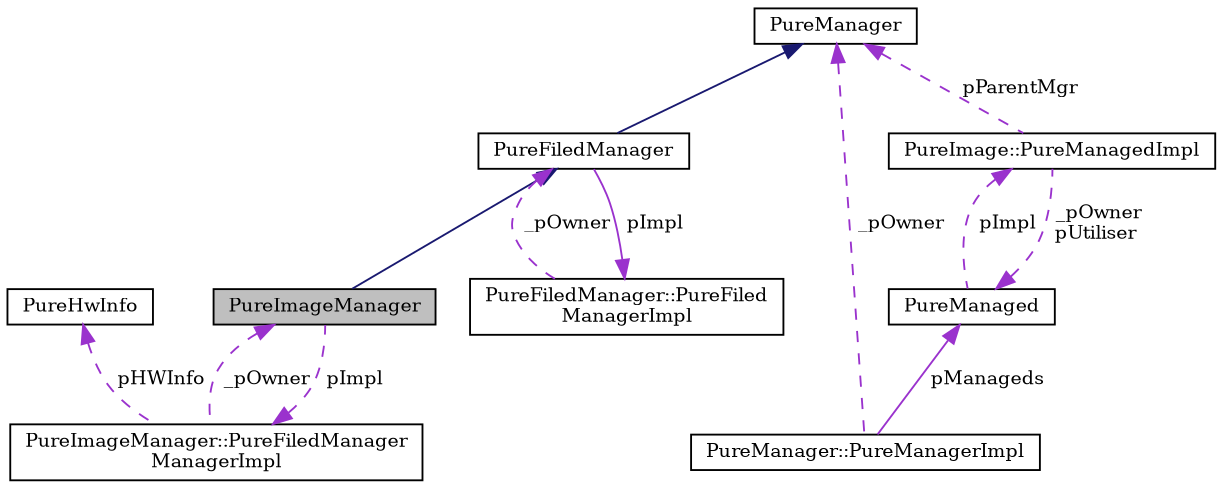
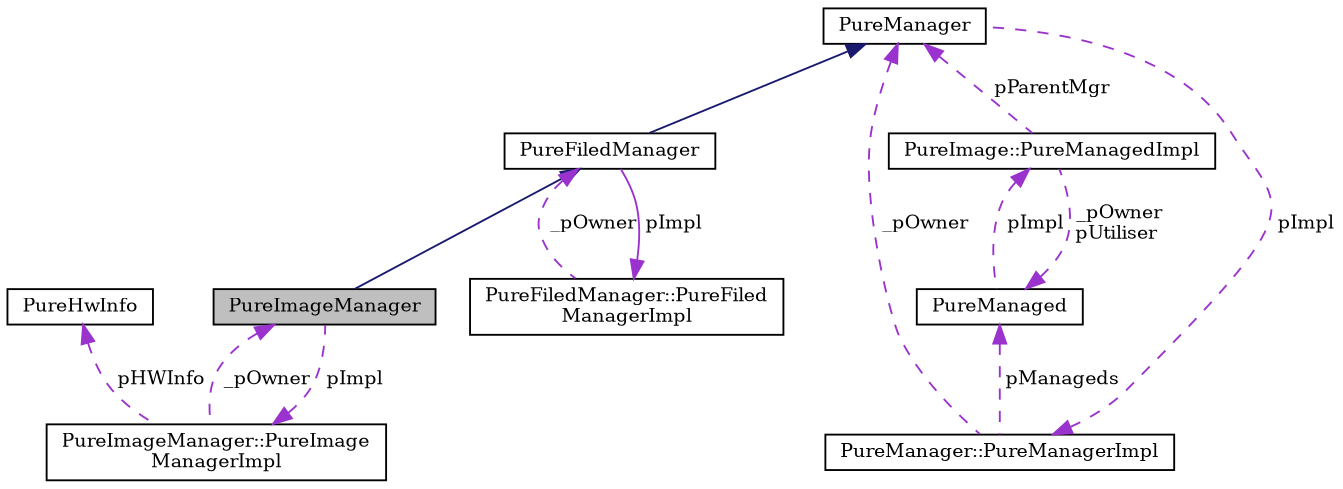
none -> (1263, 180)
(913, 387) -> (1000, 389)
(216, 452) -> (216, 452)
